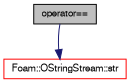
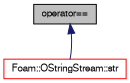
(59, 37) -> (72, 47)
